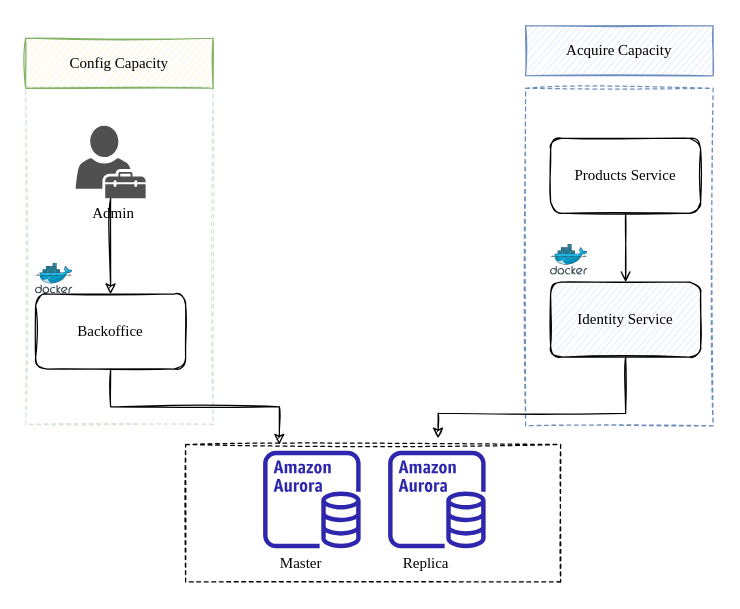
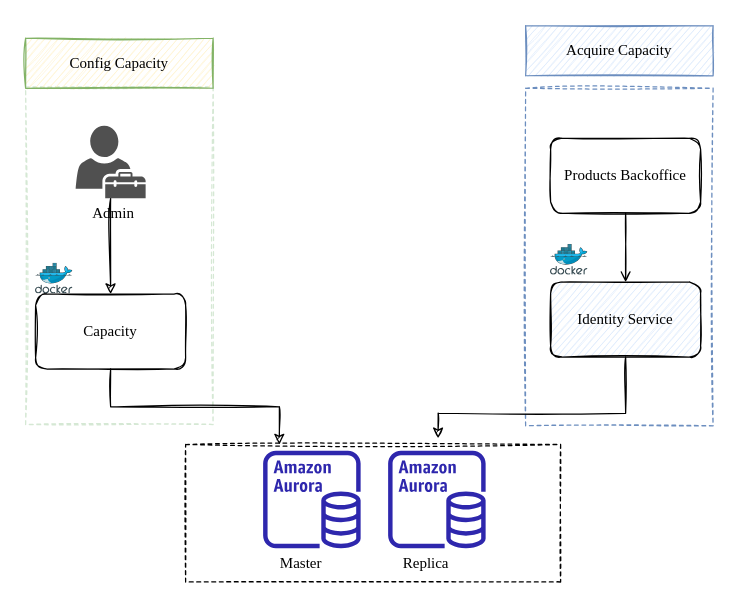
(626, 176) -> (626, 176)
(111, 332) -> (111, 332)
